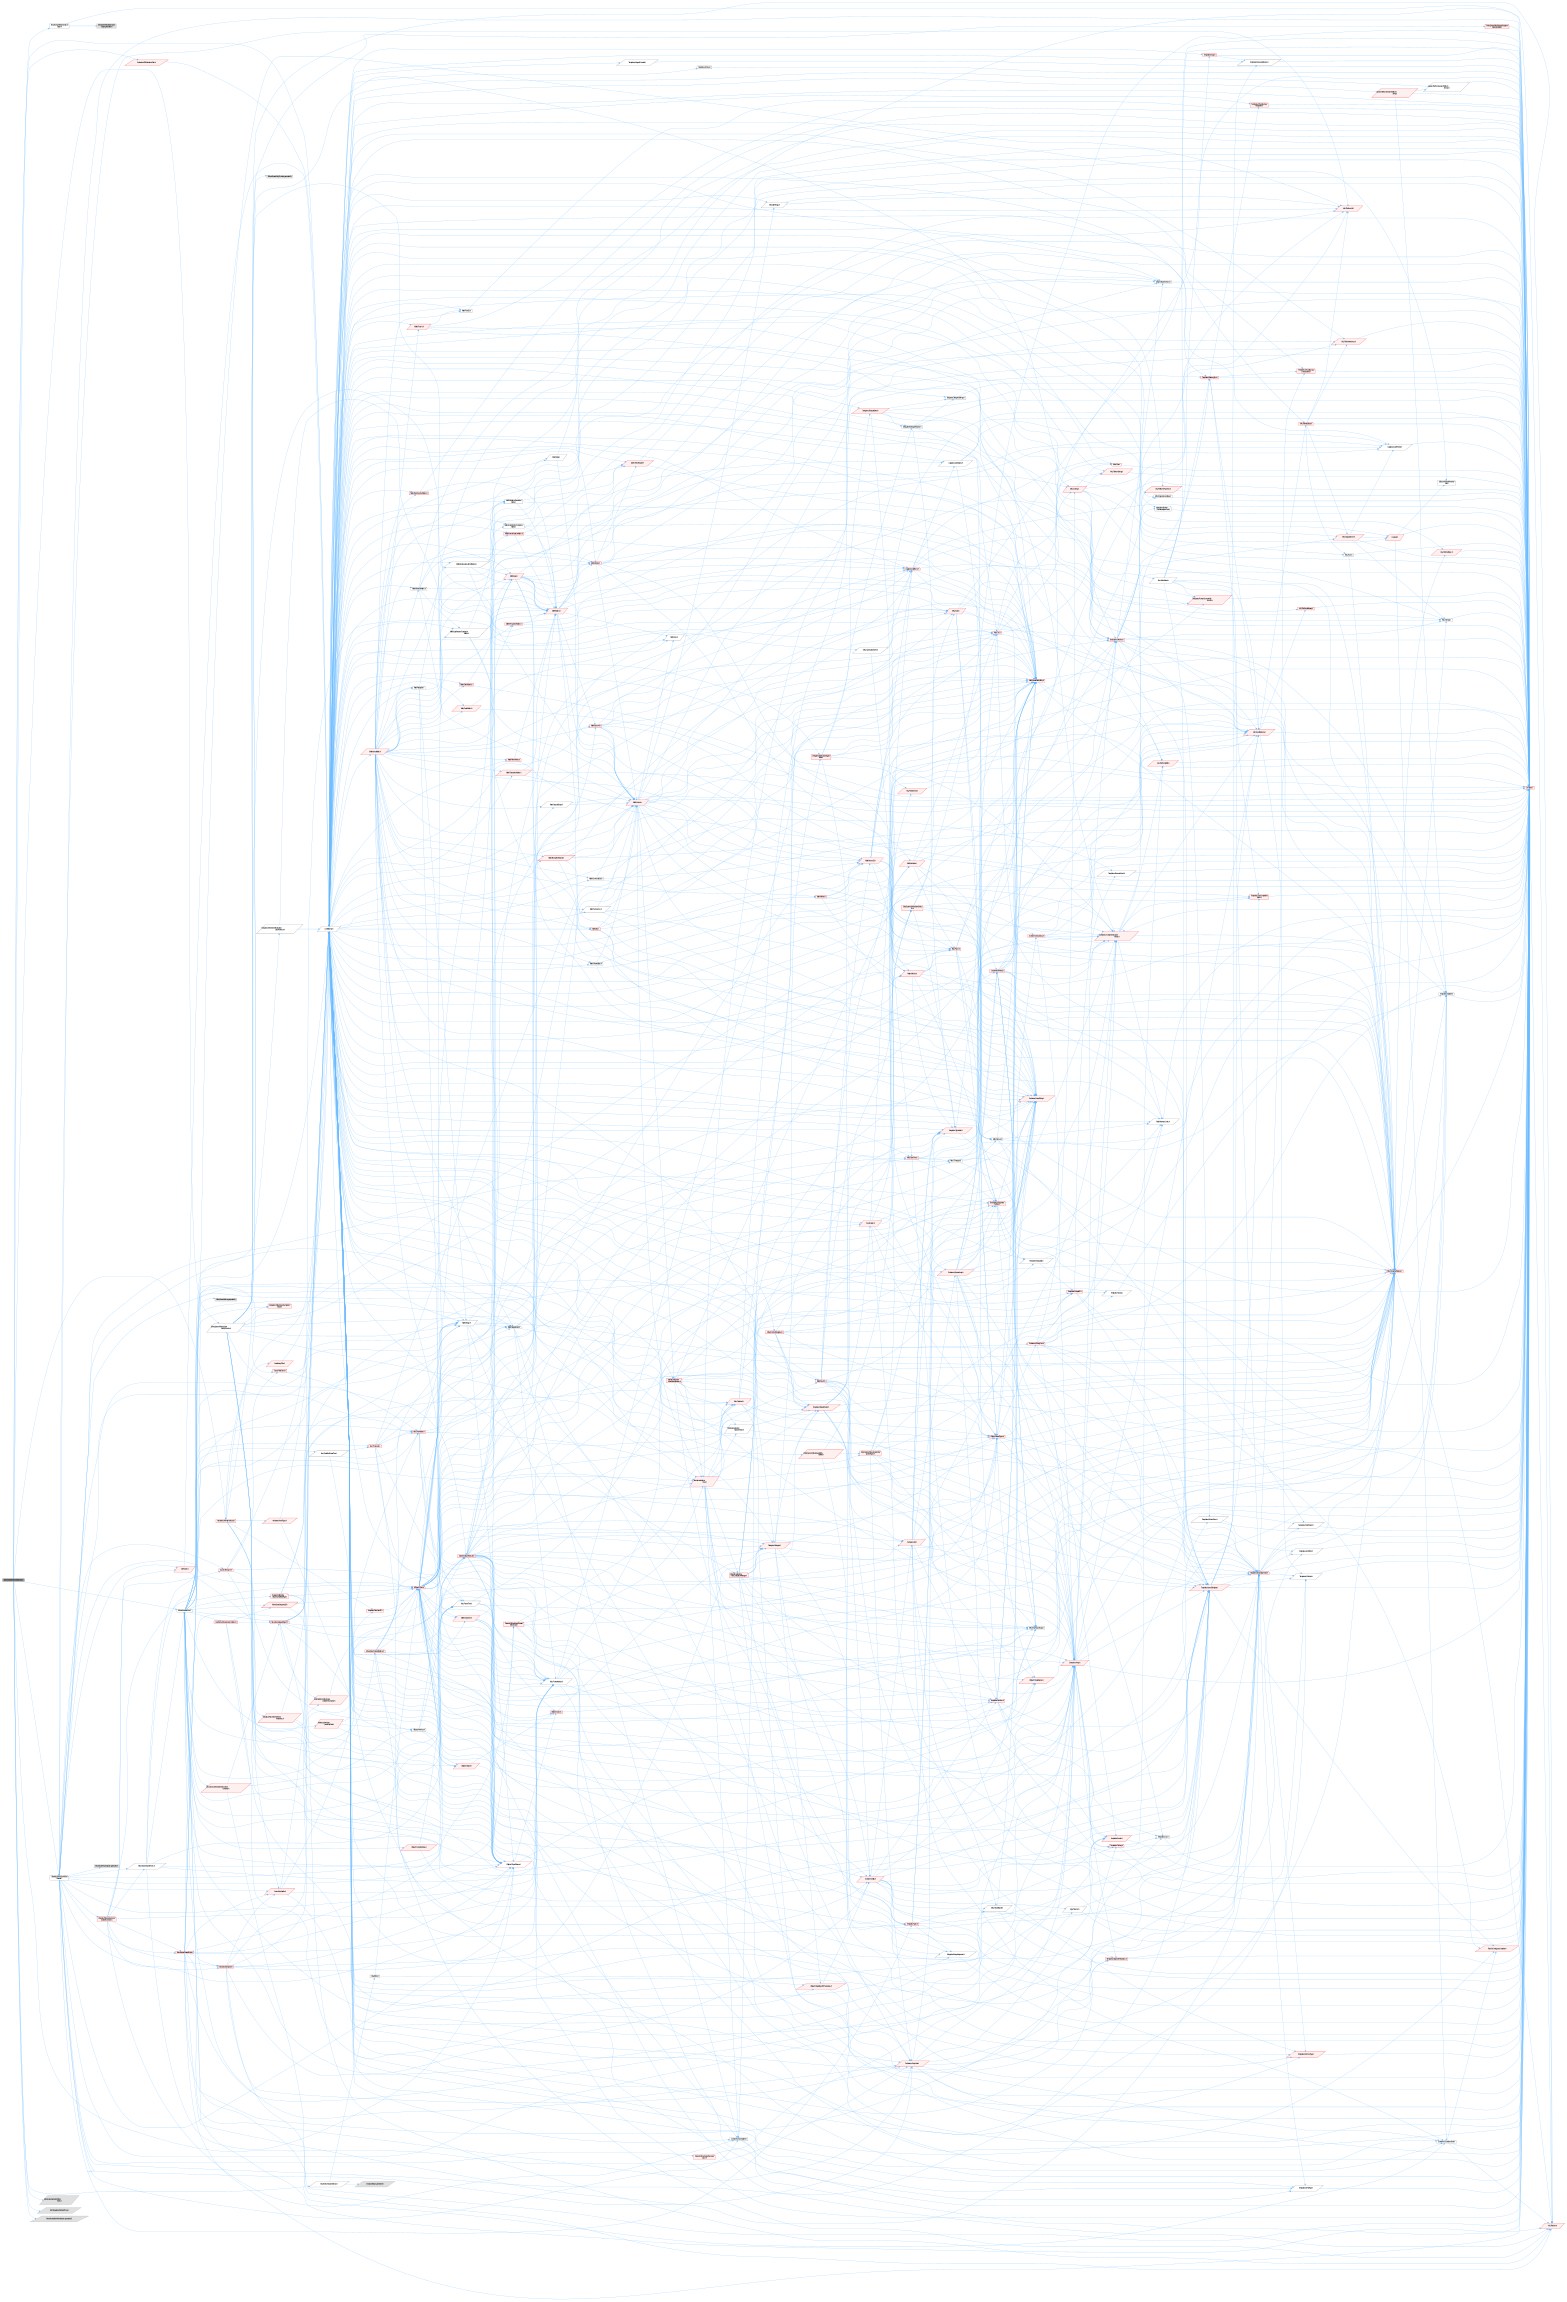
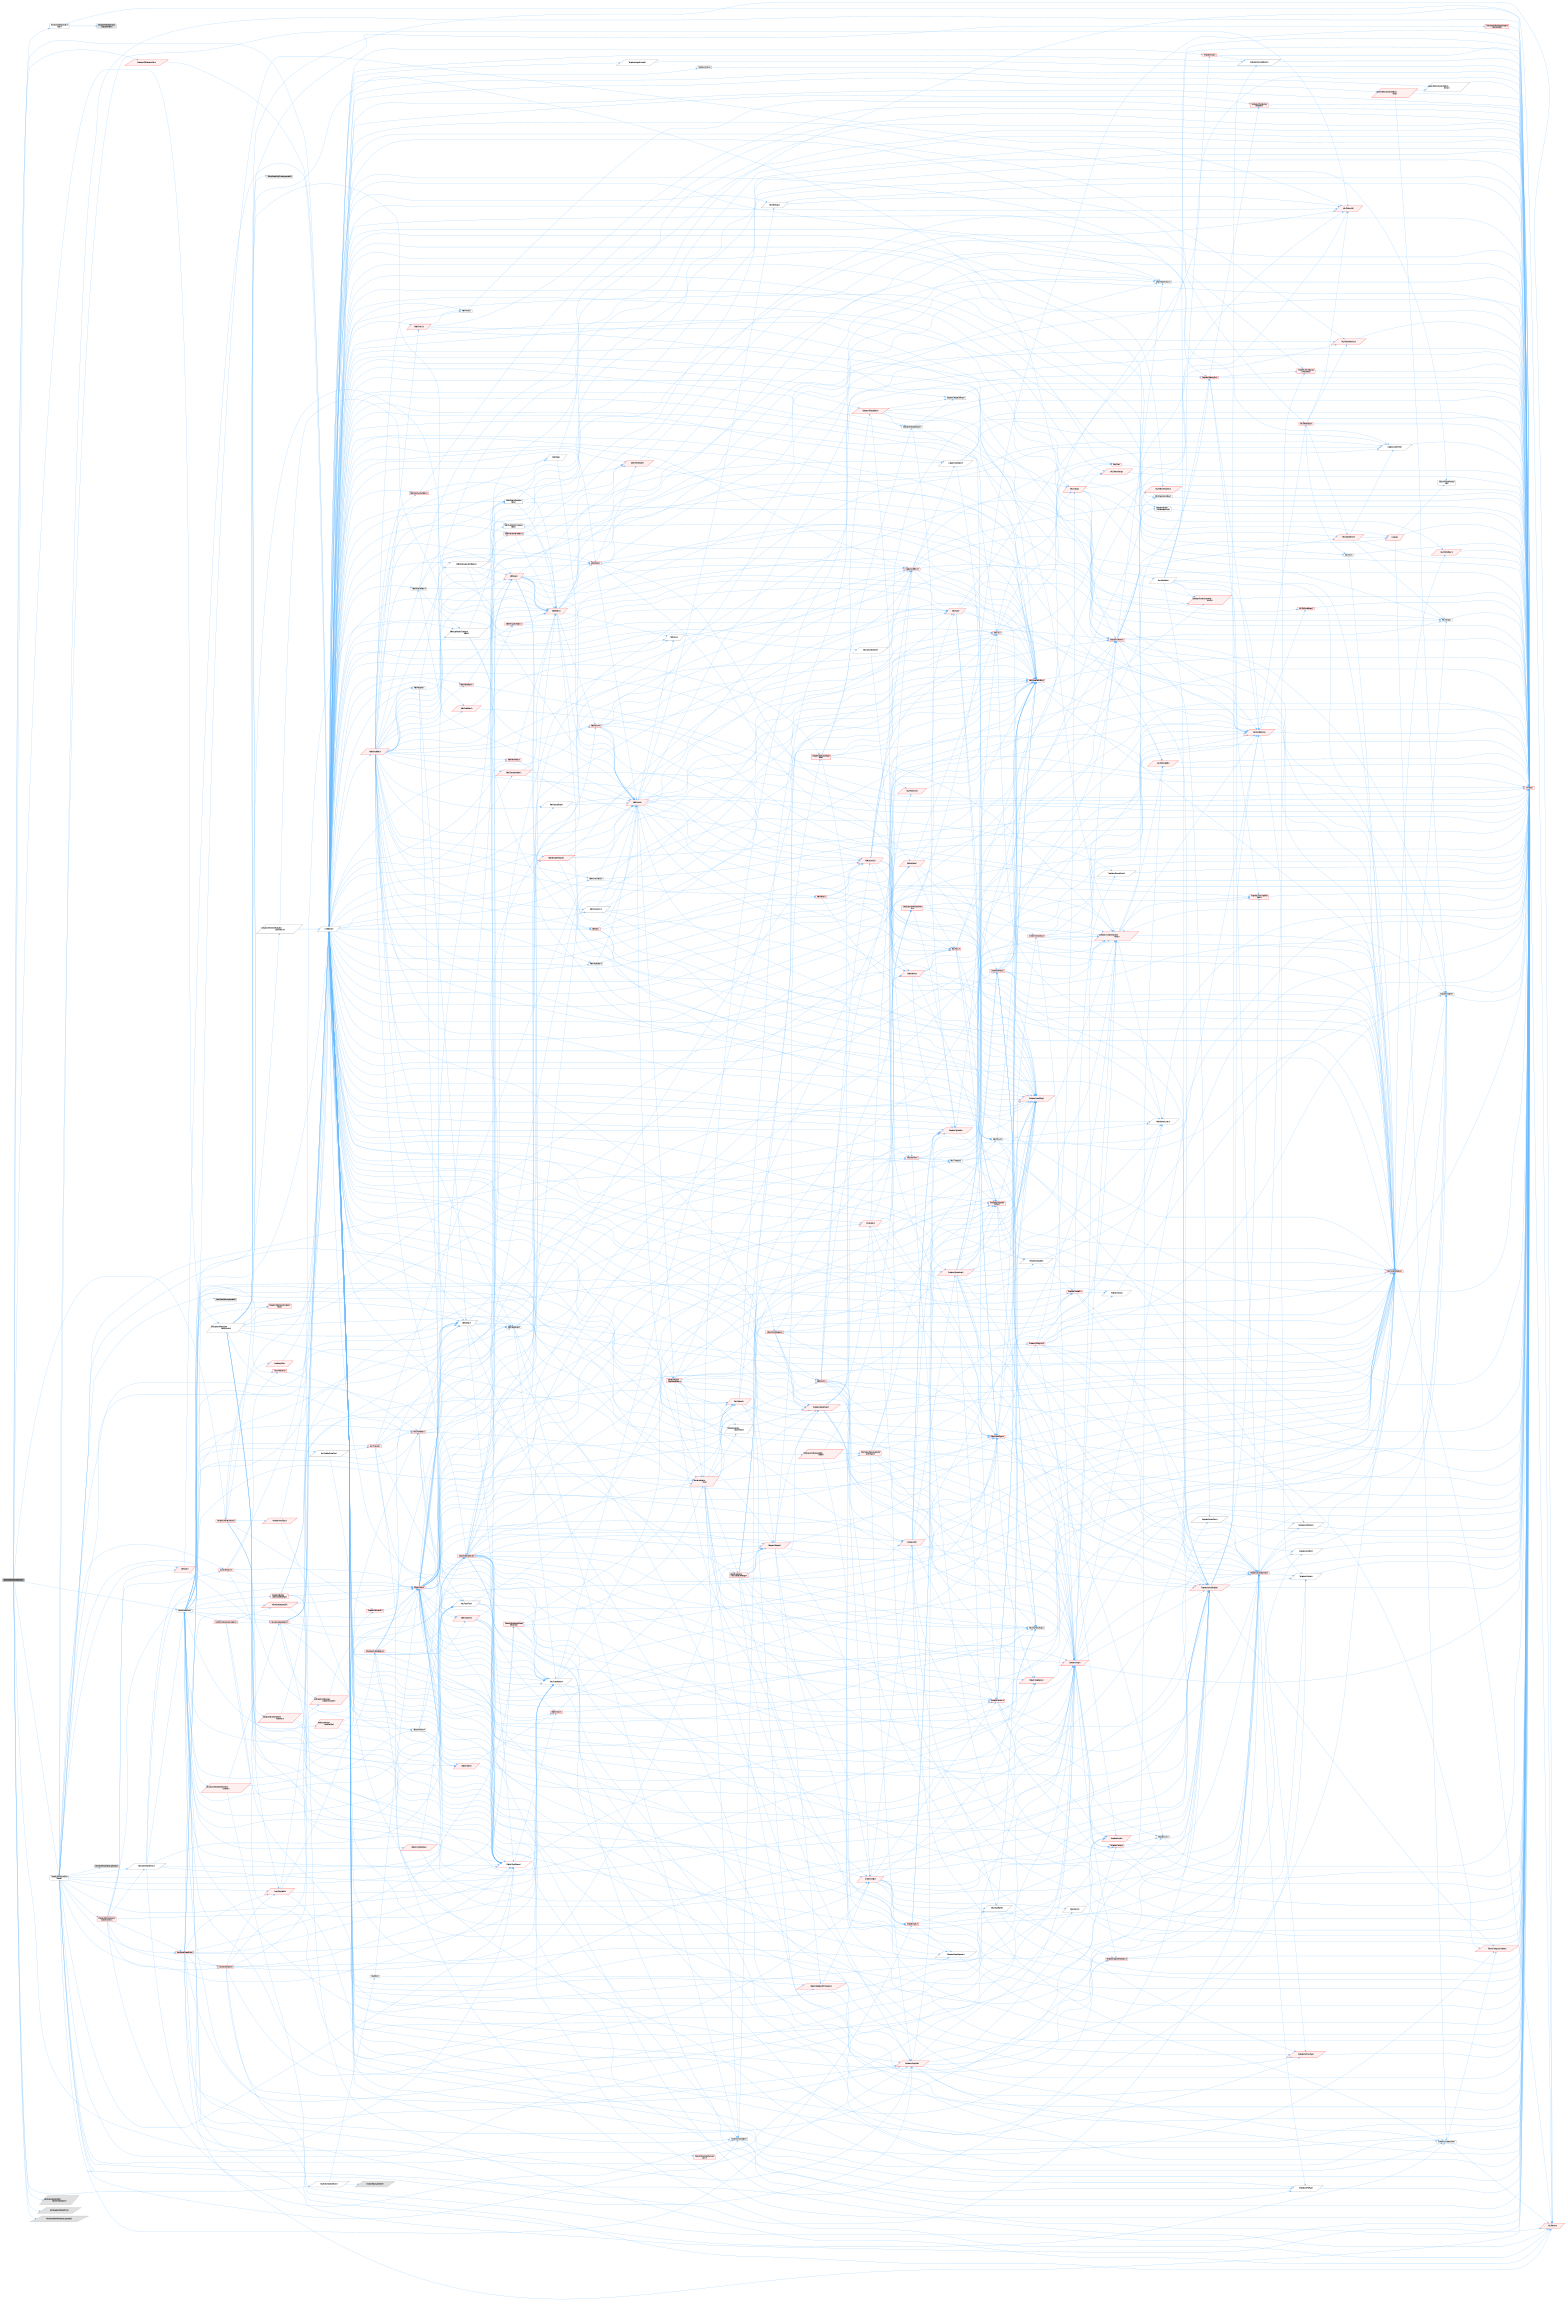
(59, 2200) -> (59, 2200)
